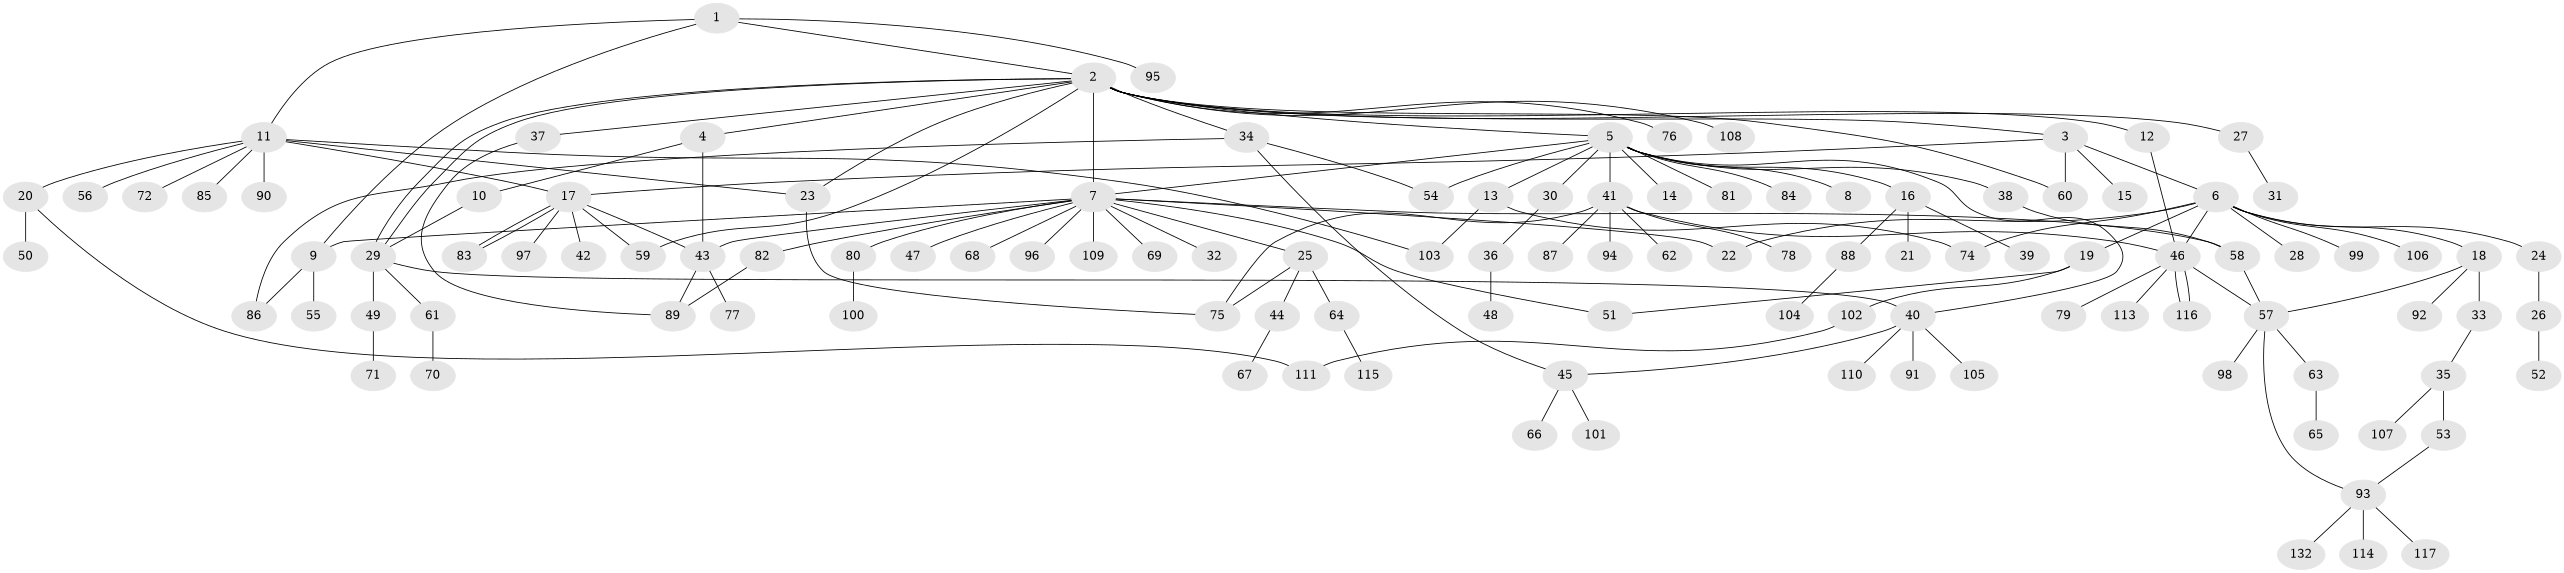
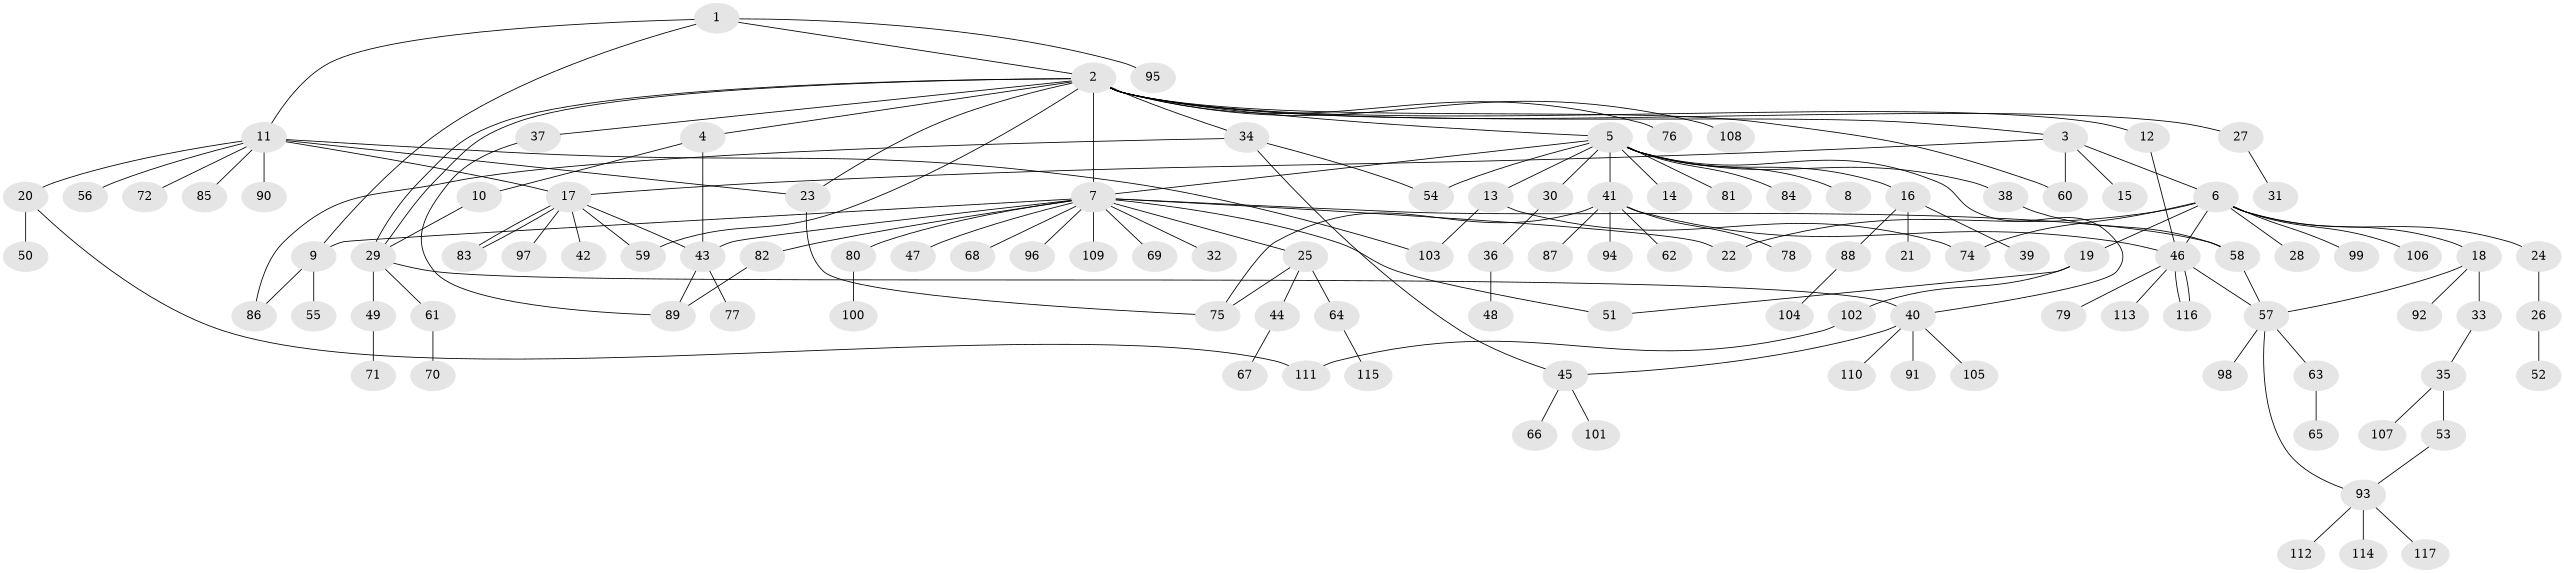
(2301, 555) -> (2301, 555)
